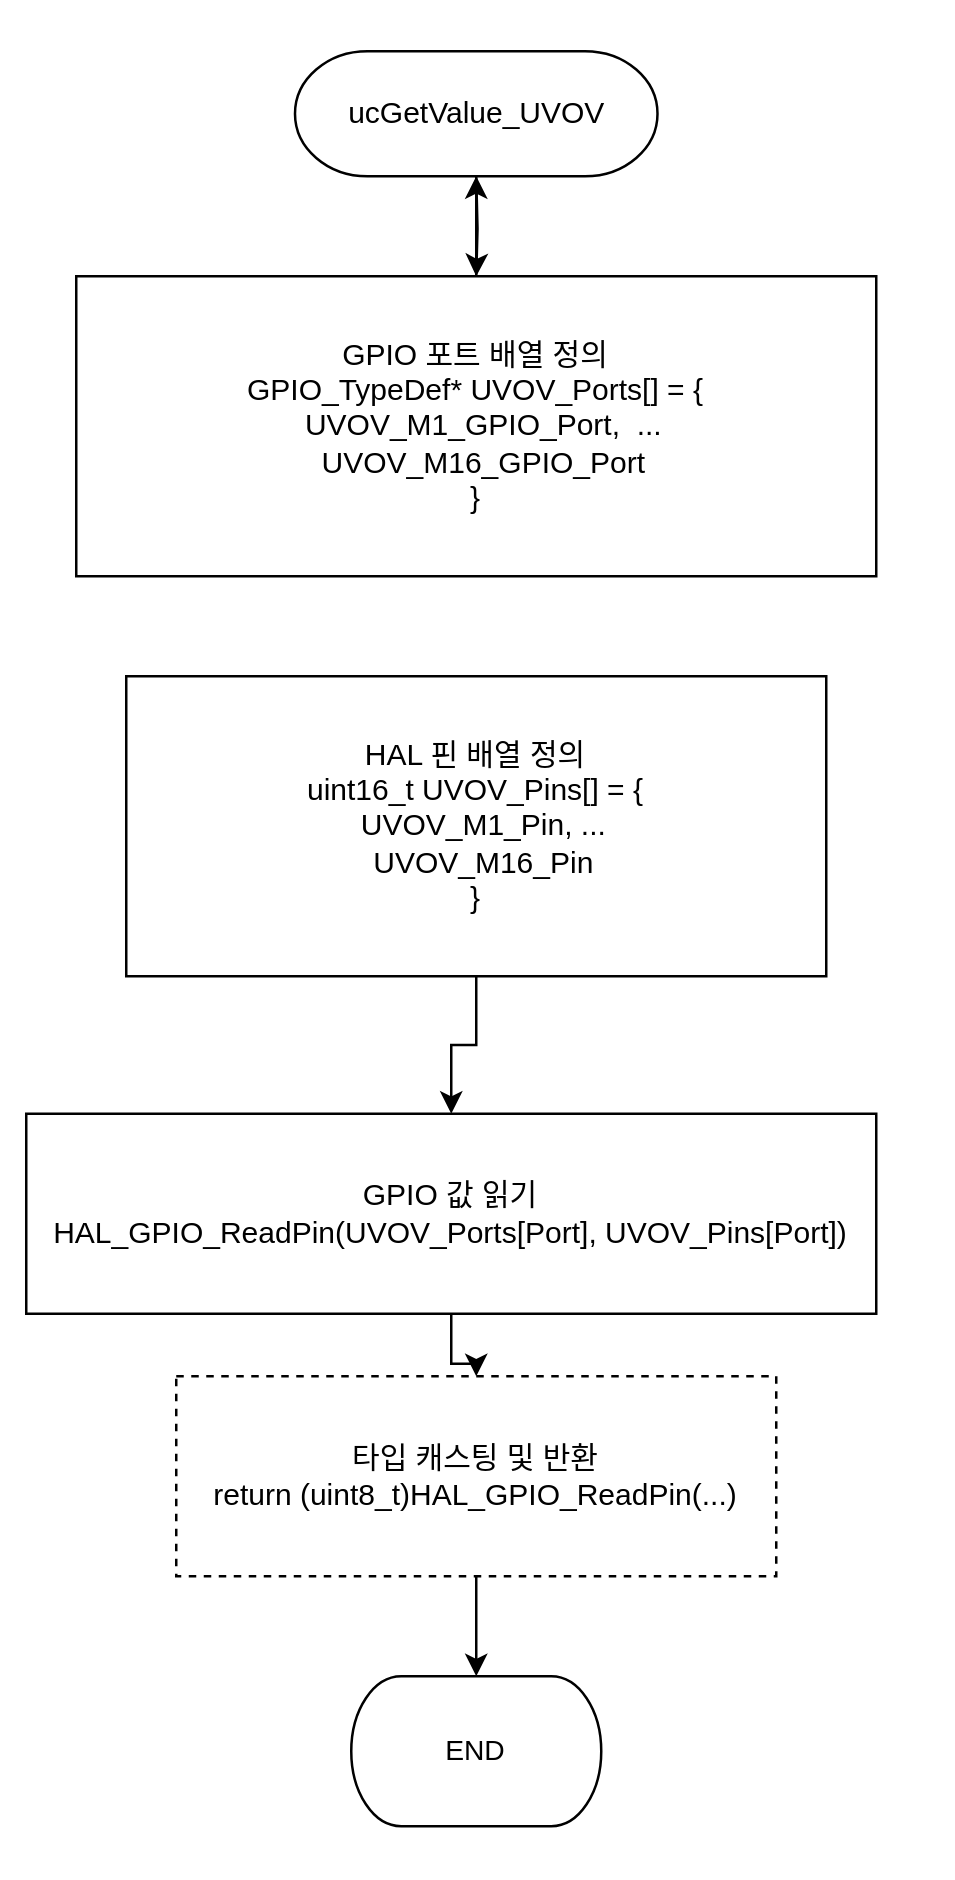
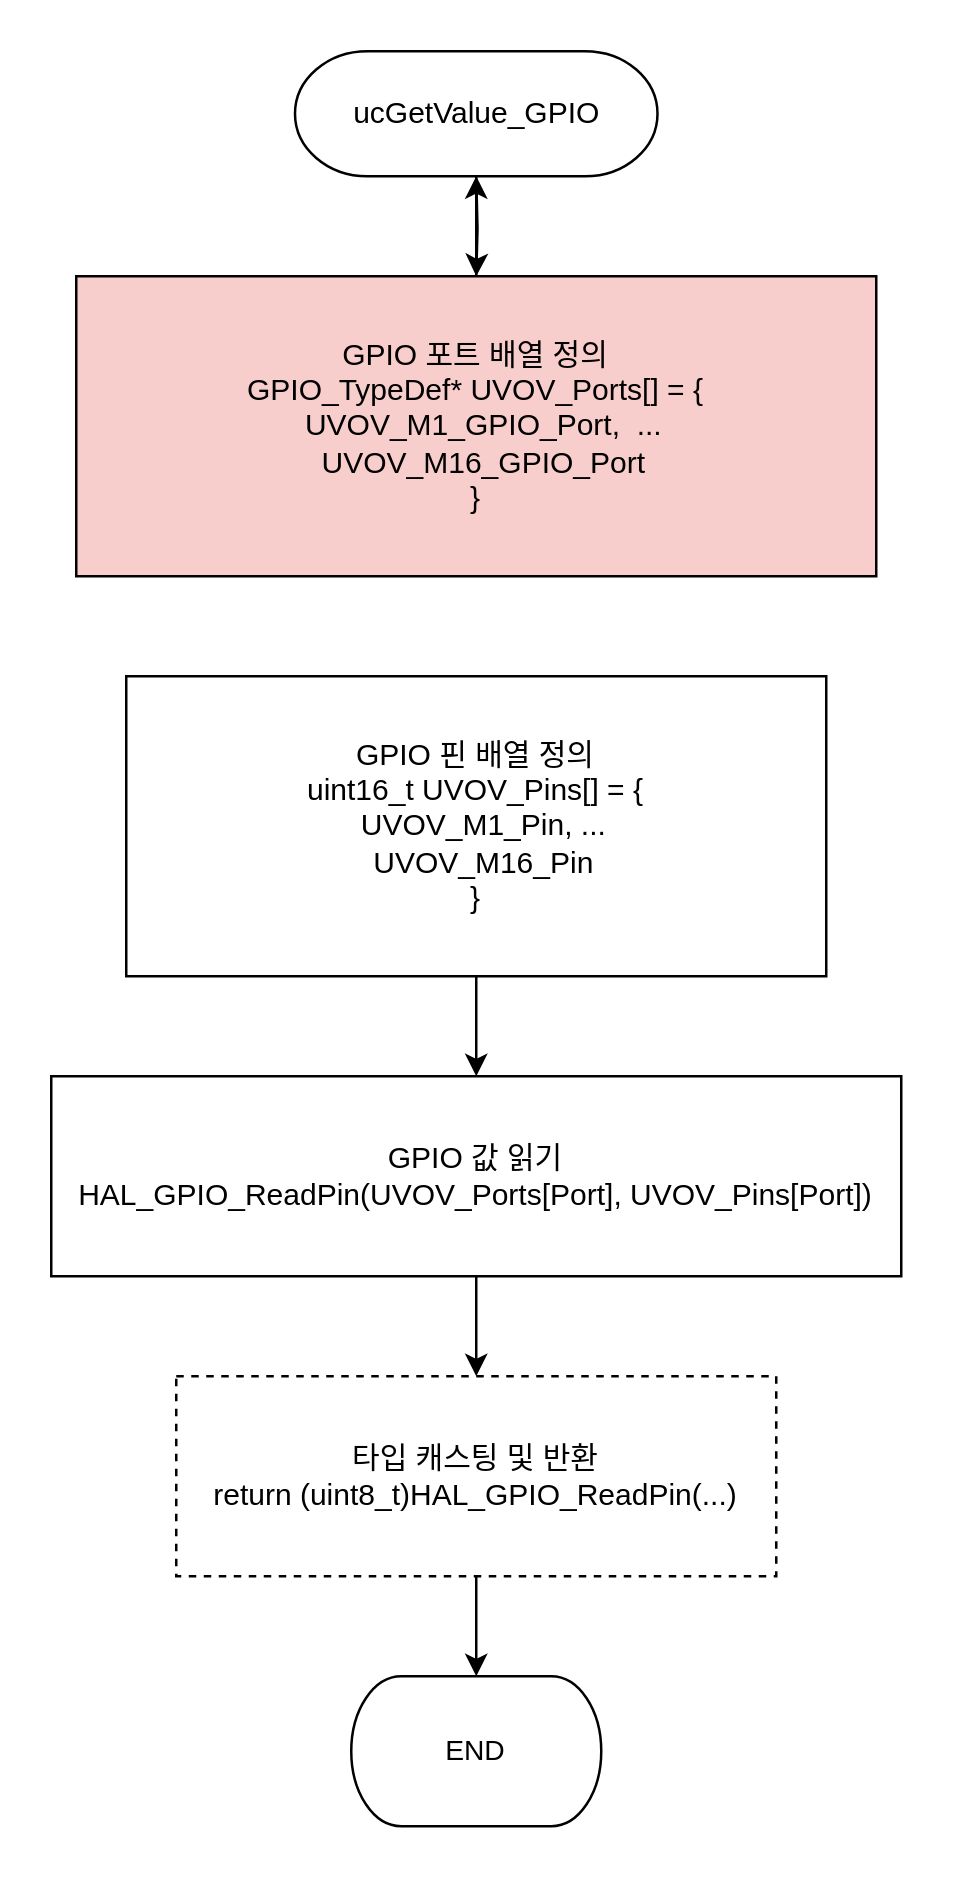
(478, 114) -> (478, 114)
(476, 426) -> (476, 426)
(476, 826) -> (476, 826)
(451, 1214) -> (476, 1176)
